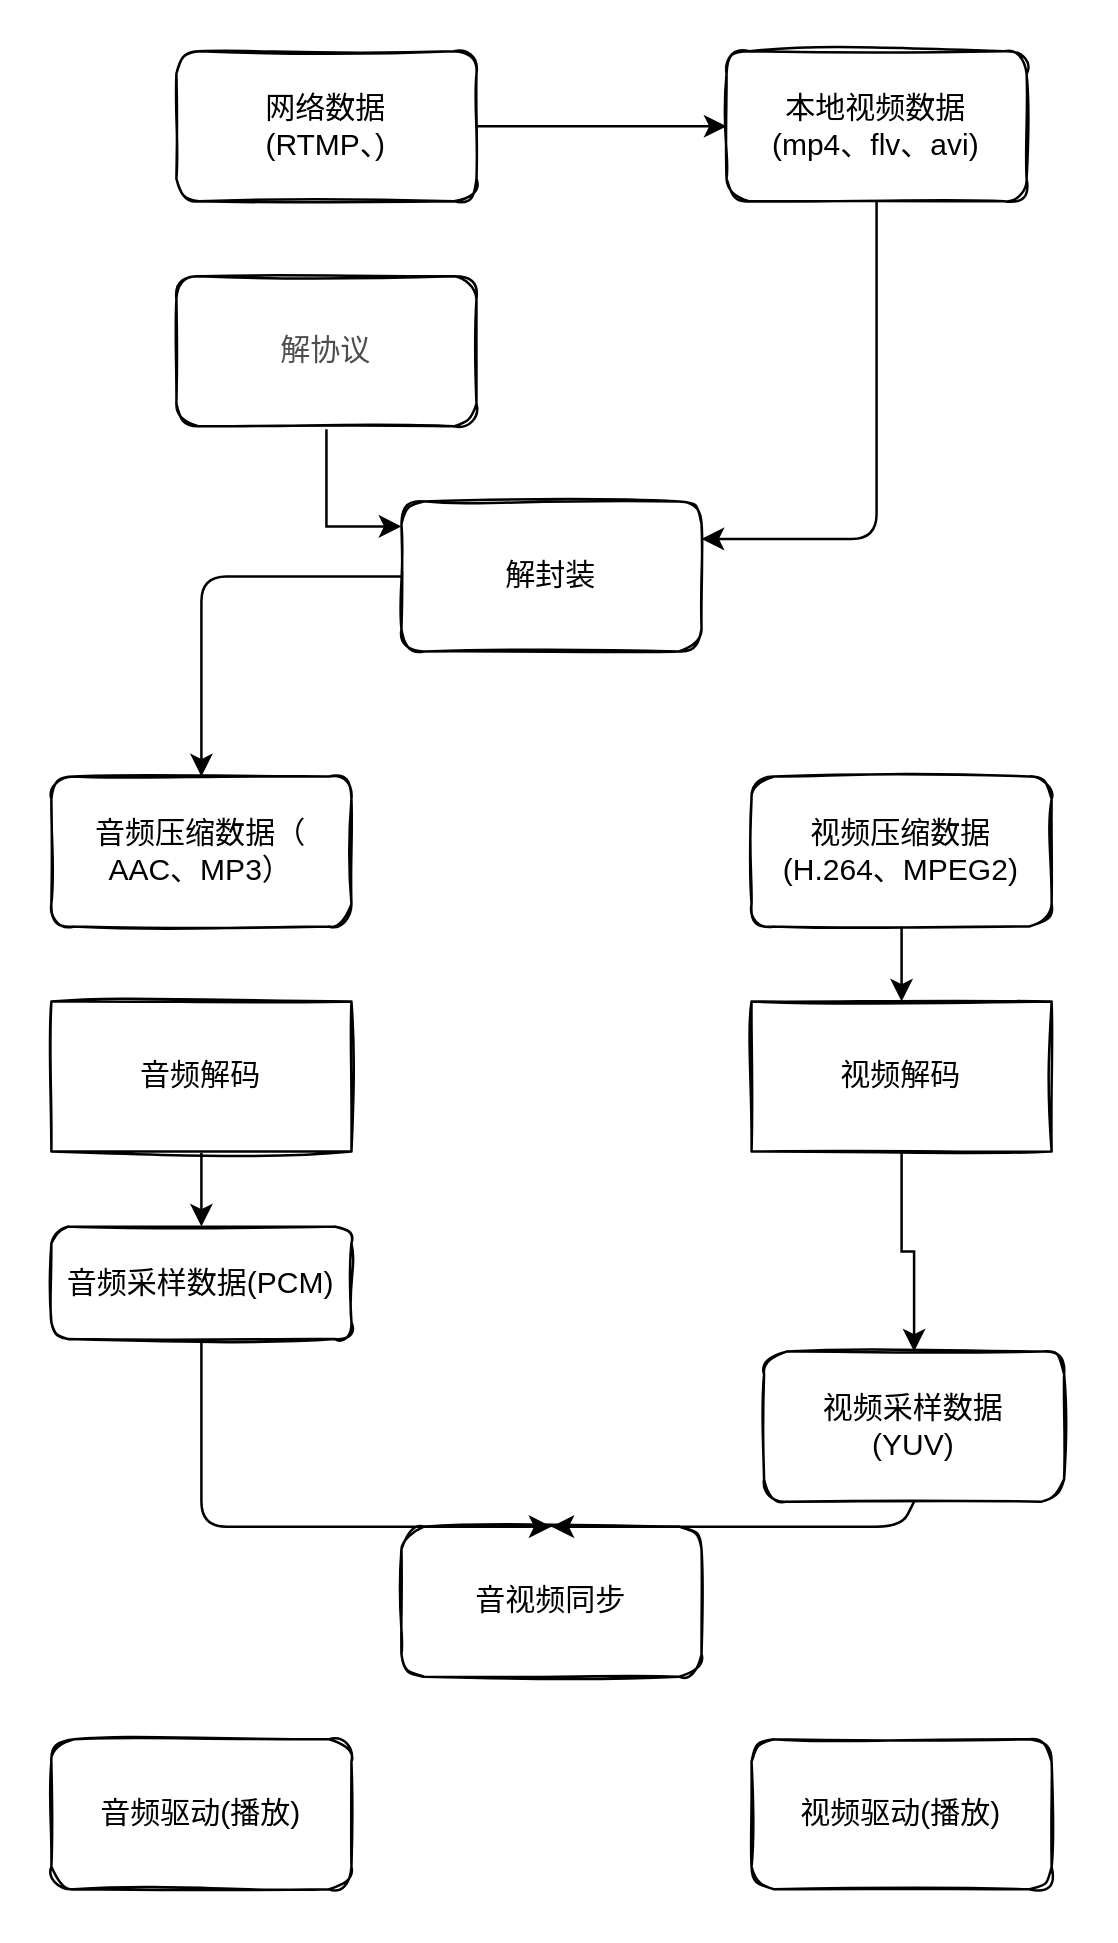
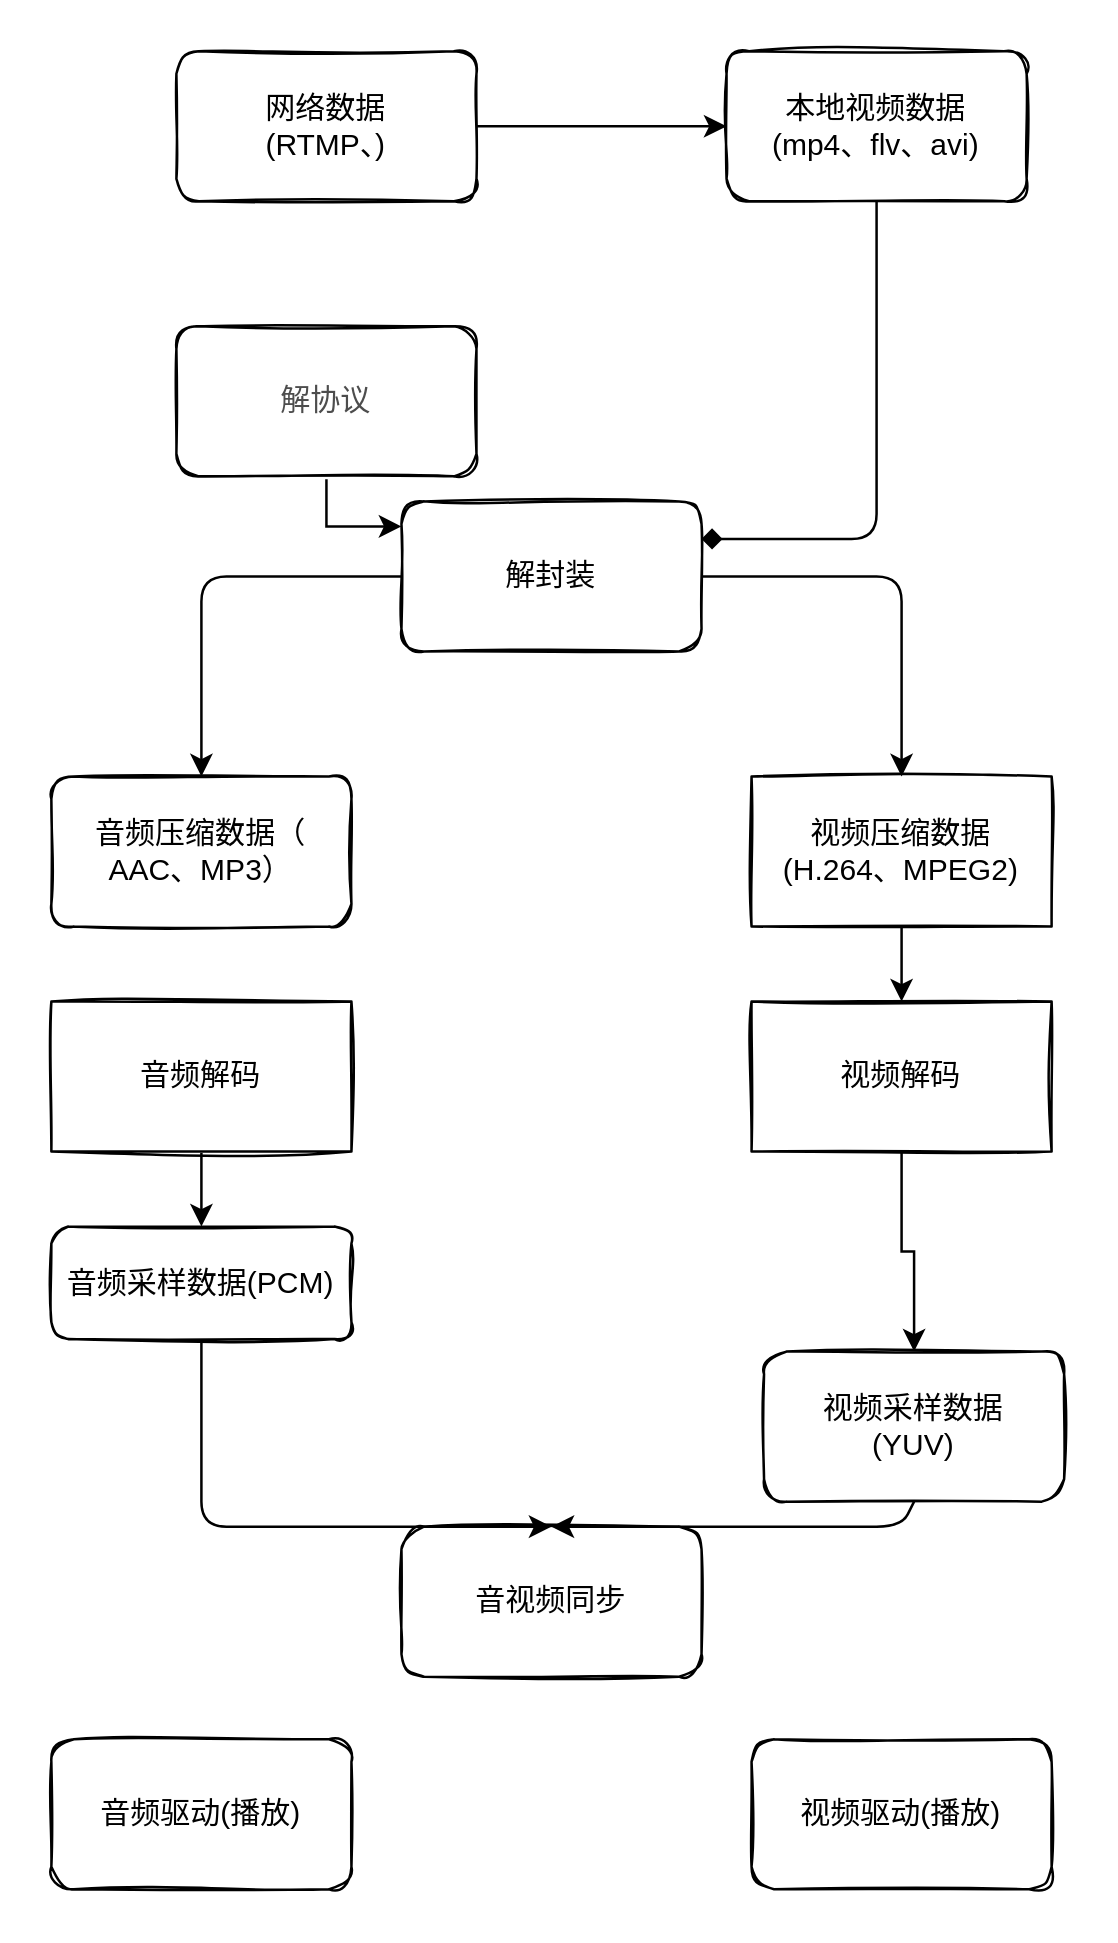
(326, 351) -> (326, 401)
(720, 539) -> (722, 539)
none -> (889, 579)
(901, 851) -> (901, 851)
